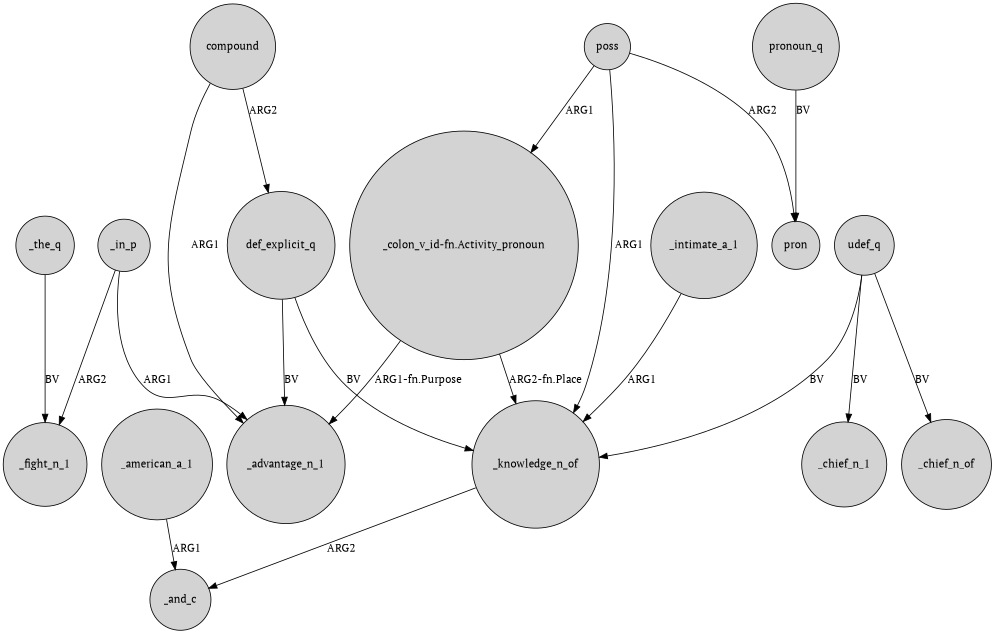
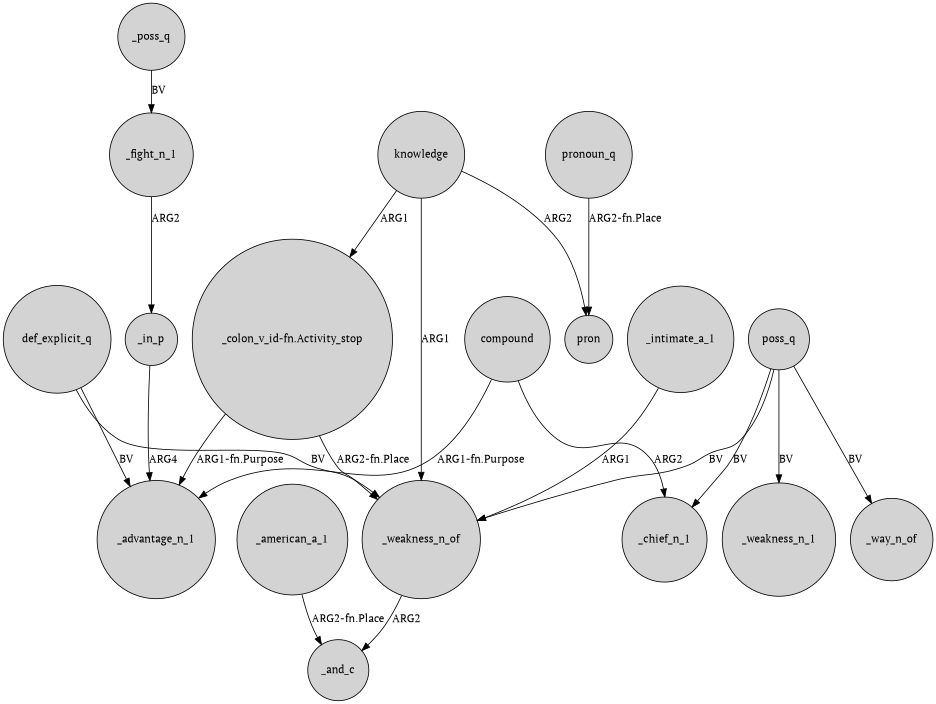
(607, 47) -> (421, 155)
(804, 111) -> (625, 219)
(255, 137) -> (587, 447)
(45, 245) -> (151, 37)
(205, 245) -> (481, 460)
(464, 245) -> (292, 339)
(864, 245) -> (779, 339)
(89, 344) -> (151, 251)
(158, 380) -> (163, 460)
(536, 464) -> (421, 540)
(947, 464) -> (892, 540)
none -> (779, 540)
(187, 549) -> (348, 619)
